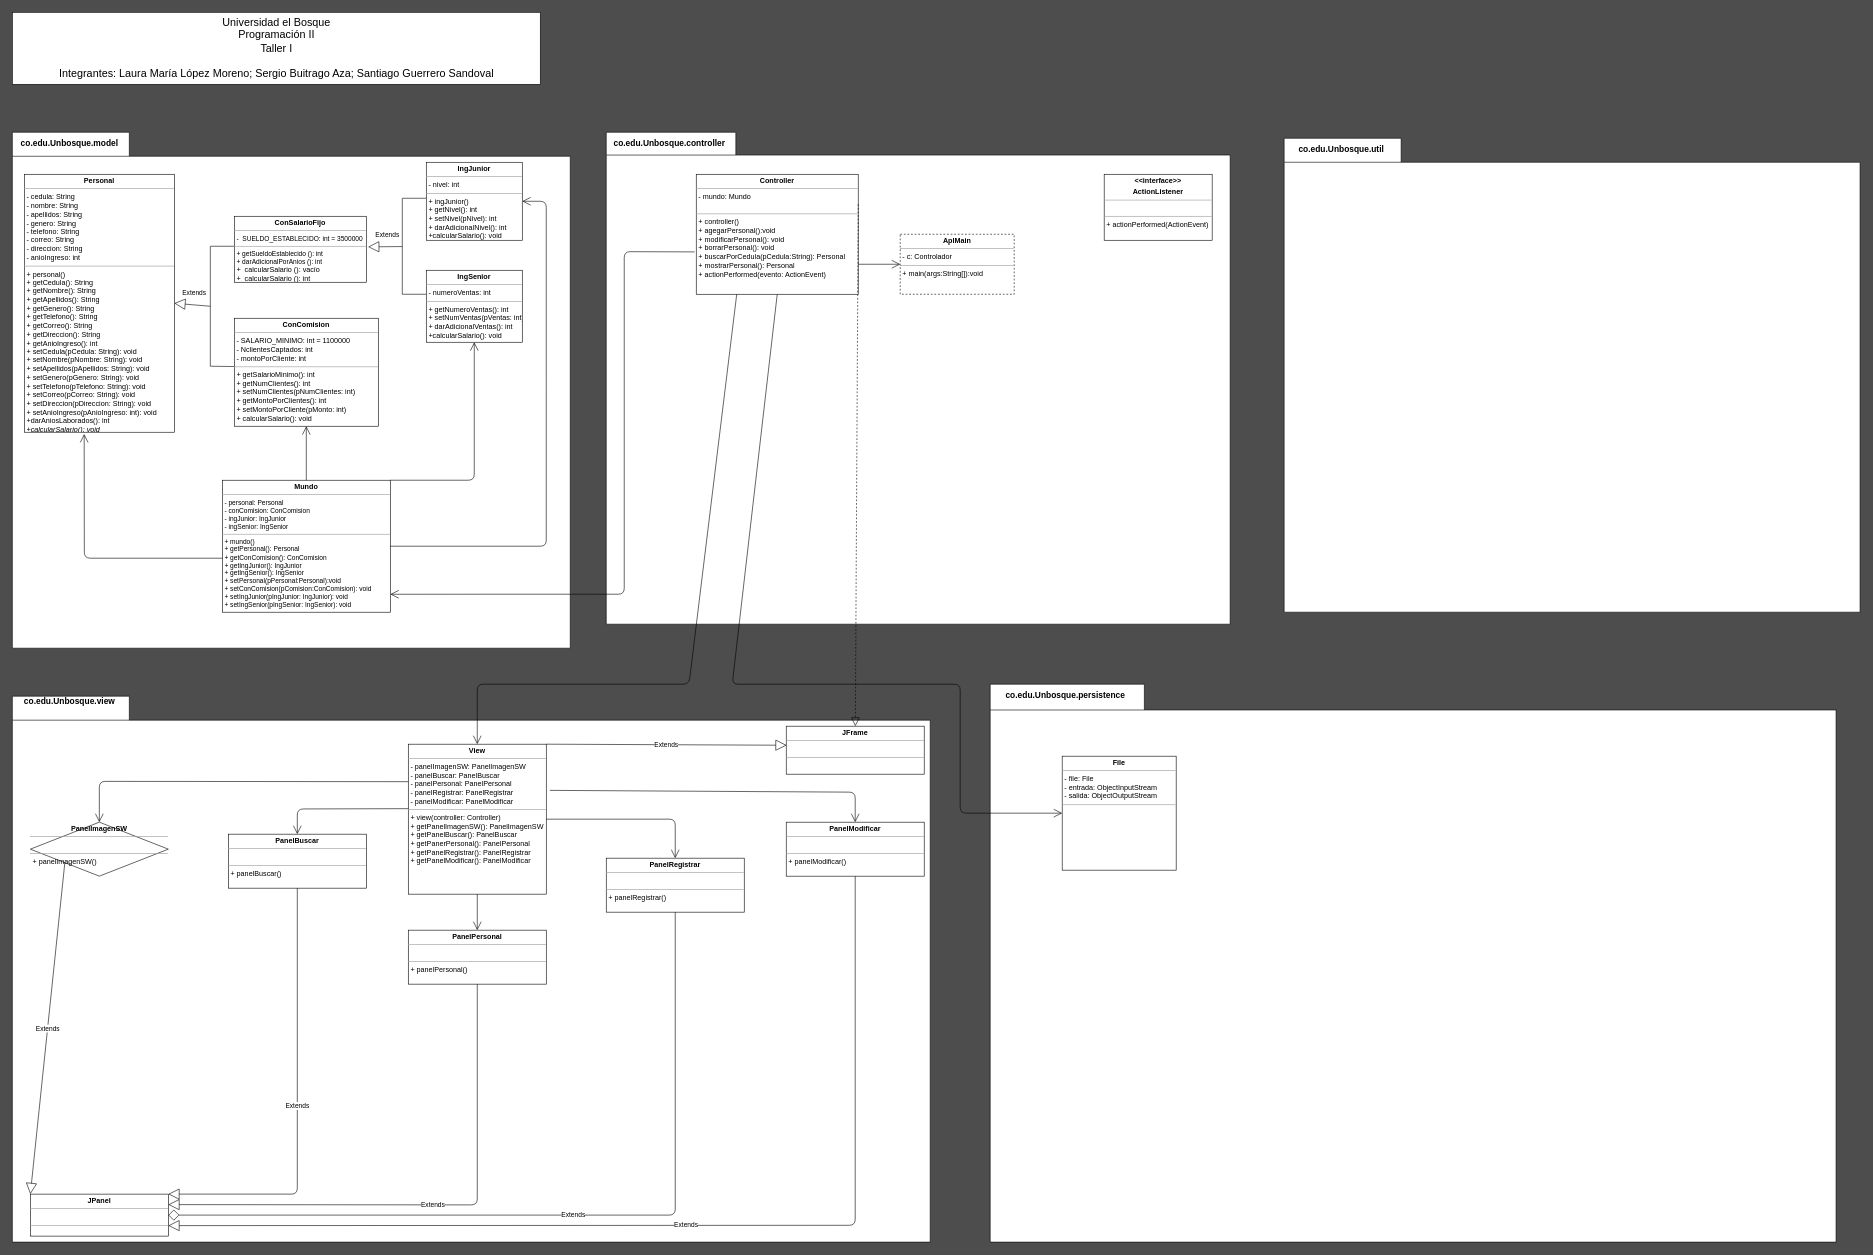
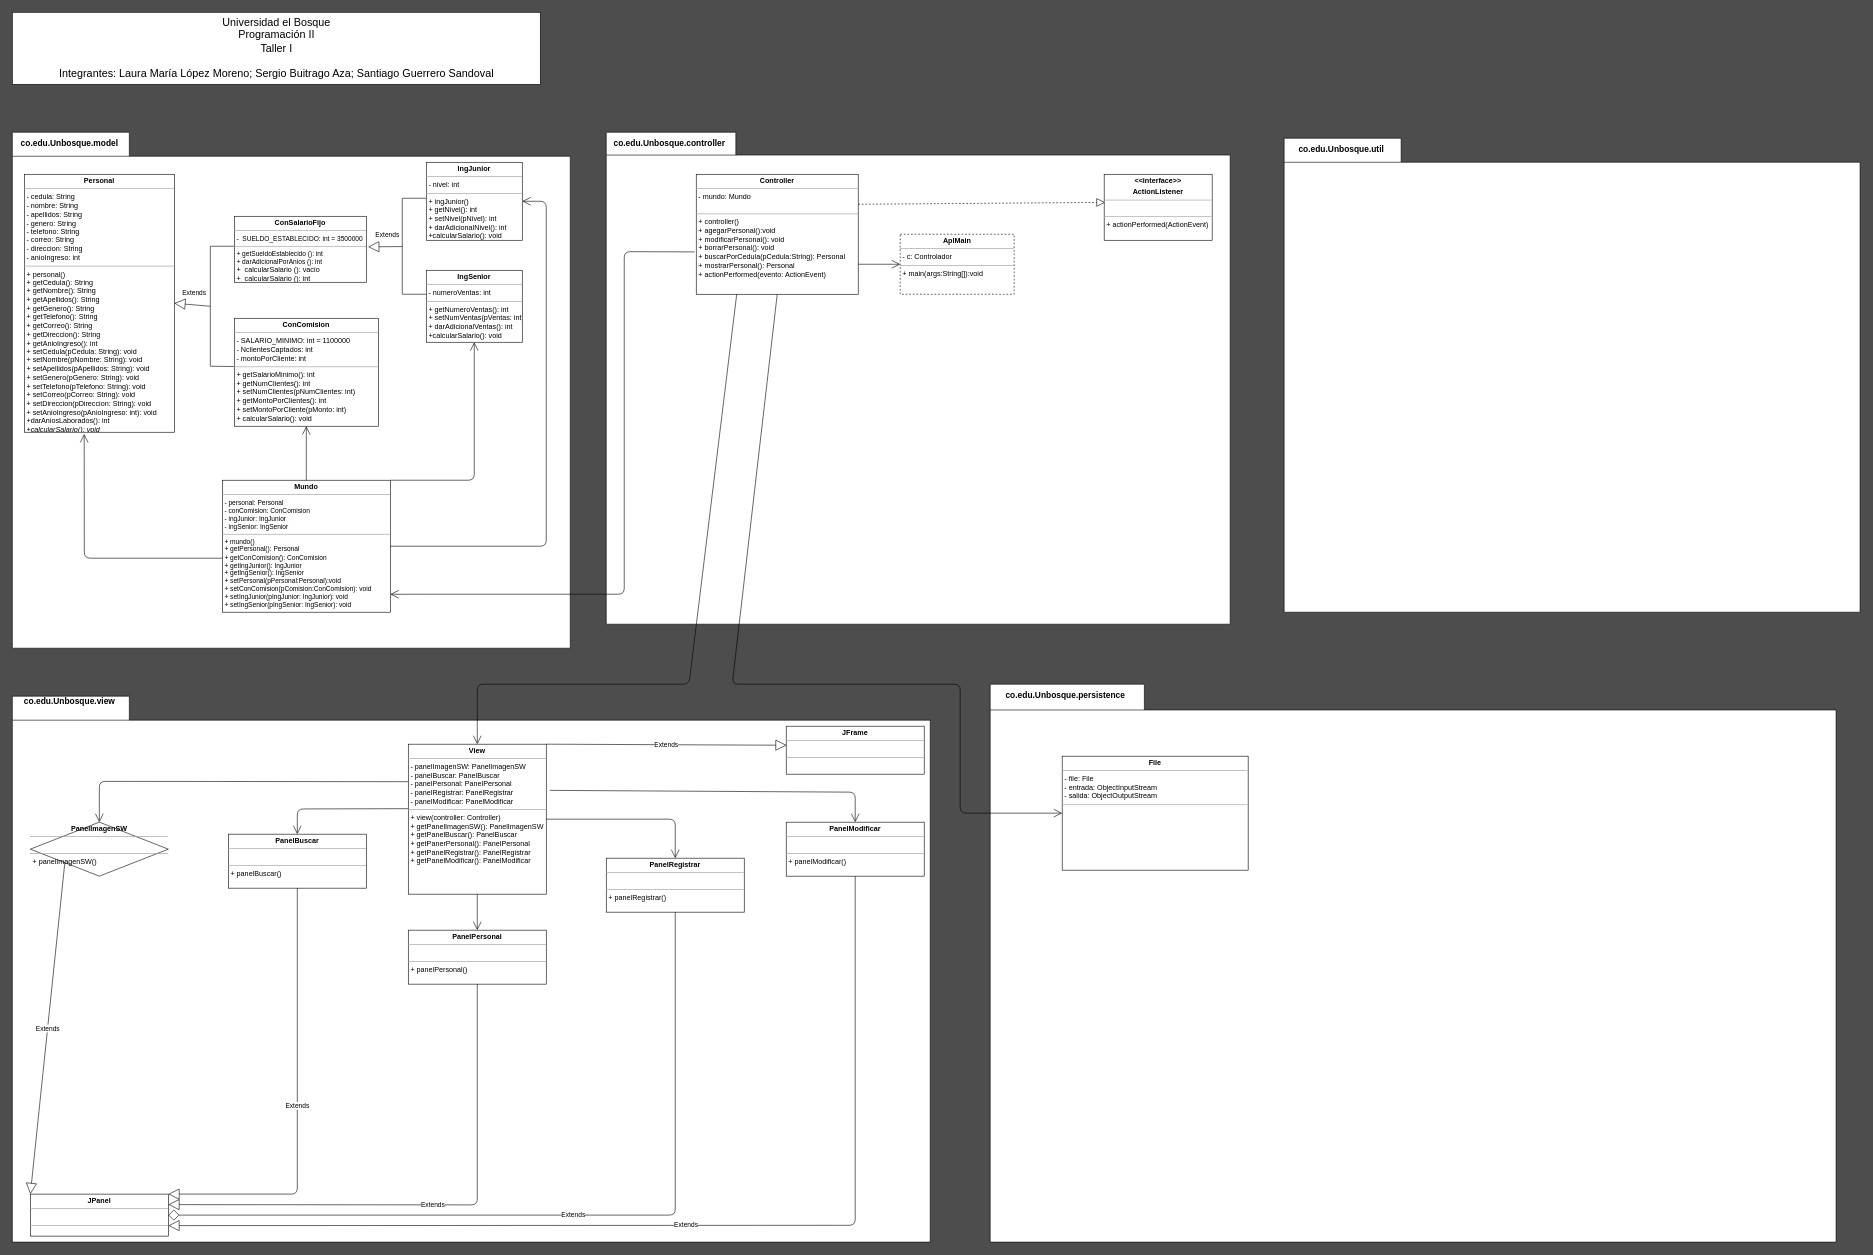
(857, 439) -> (958, 204)
(1119, 813) -> (1155, 813)
